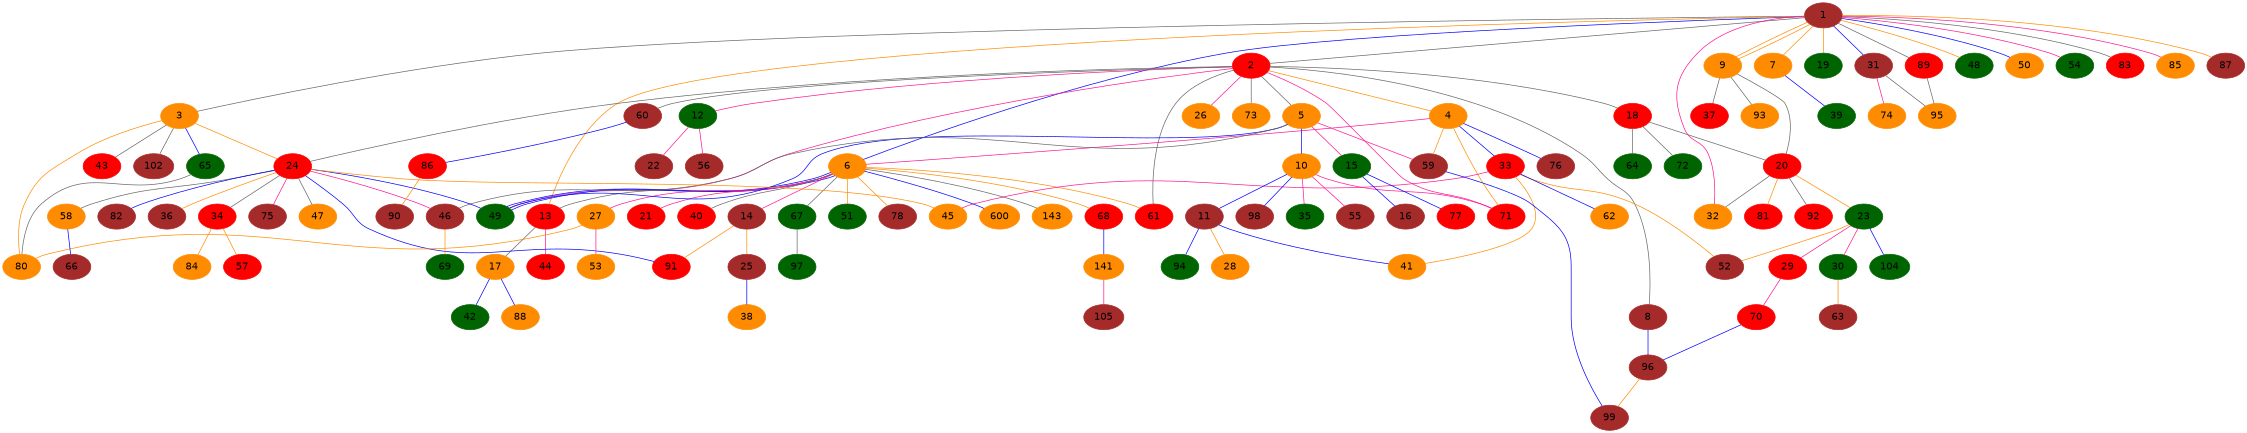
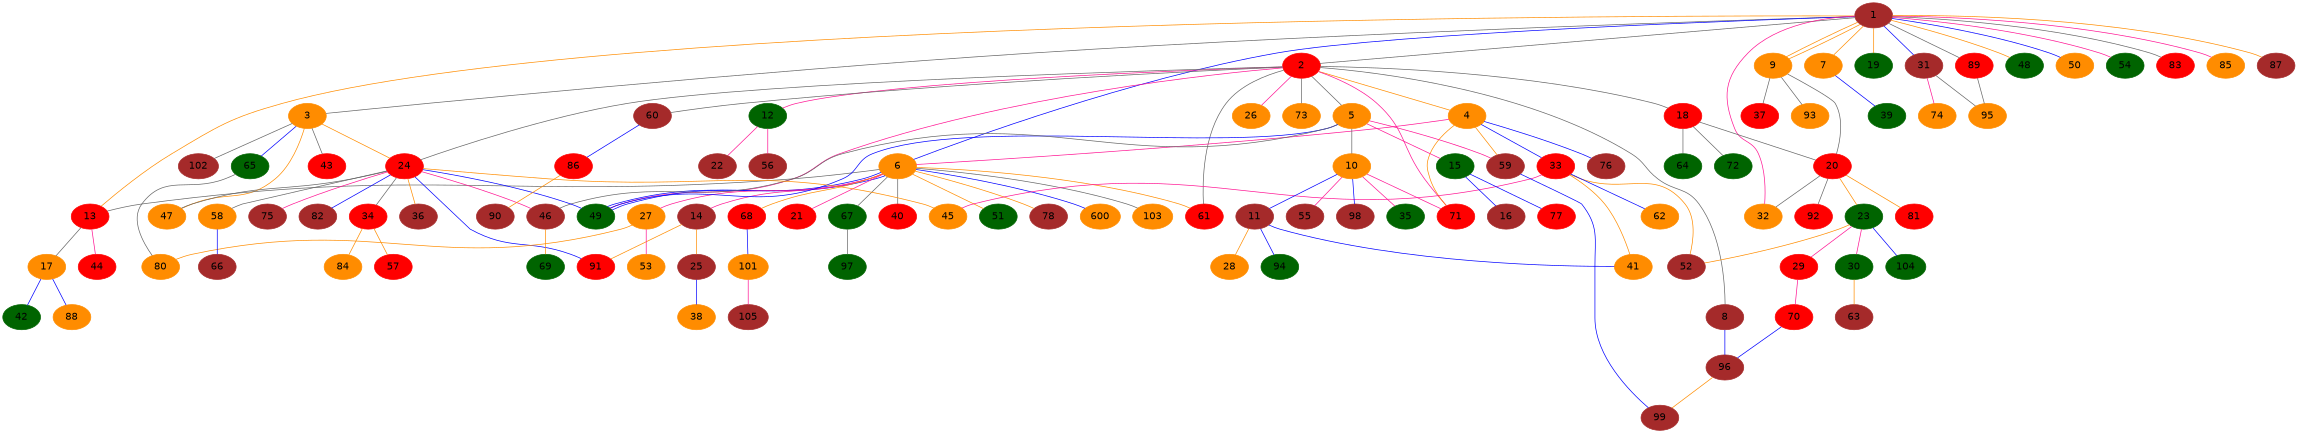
(1302, 141) -> (1352, 141)
(62, 163) -> (268, 184)
(1052, 217) -> (1153, 217)
(1104, 267) -> (748, 267)
